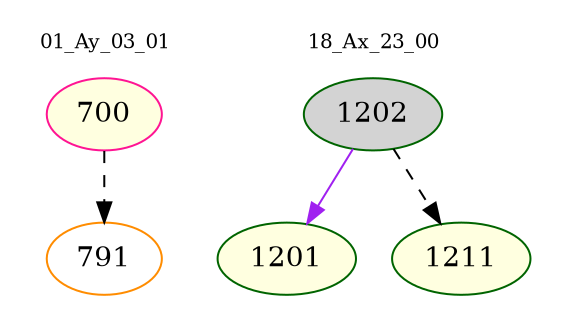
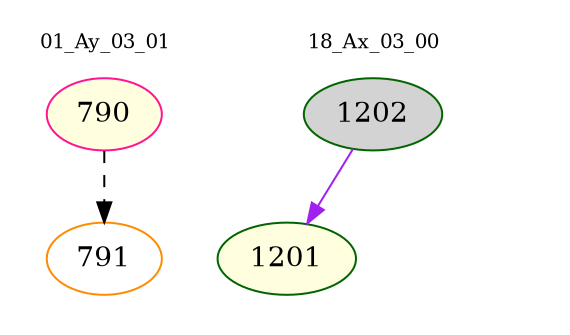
(374, 43) -> (374, 43)
(104, 114) -> (104, 114)
(461, 259) -> none
